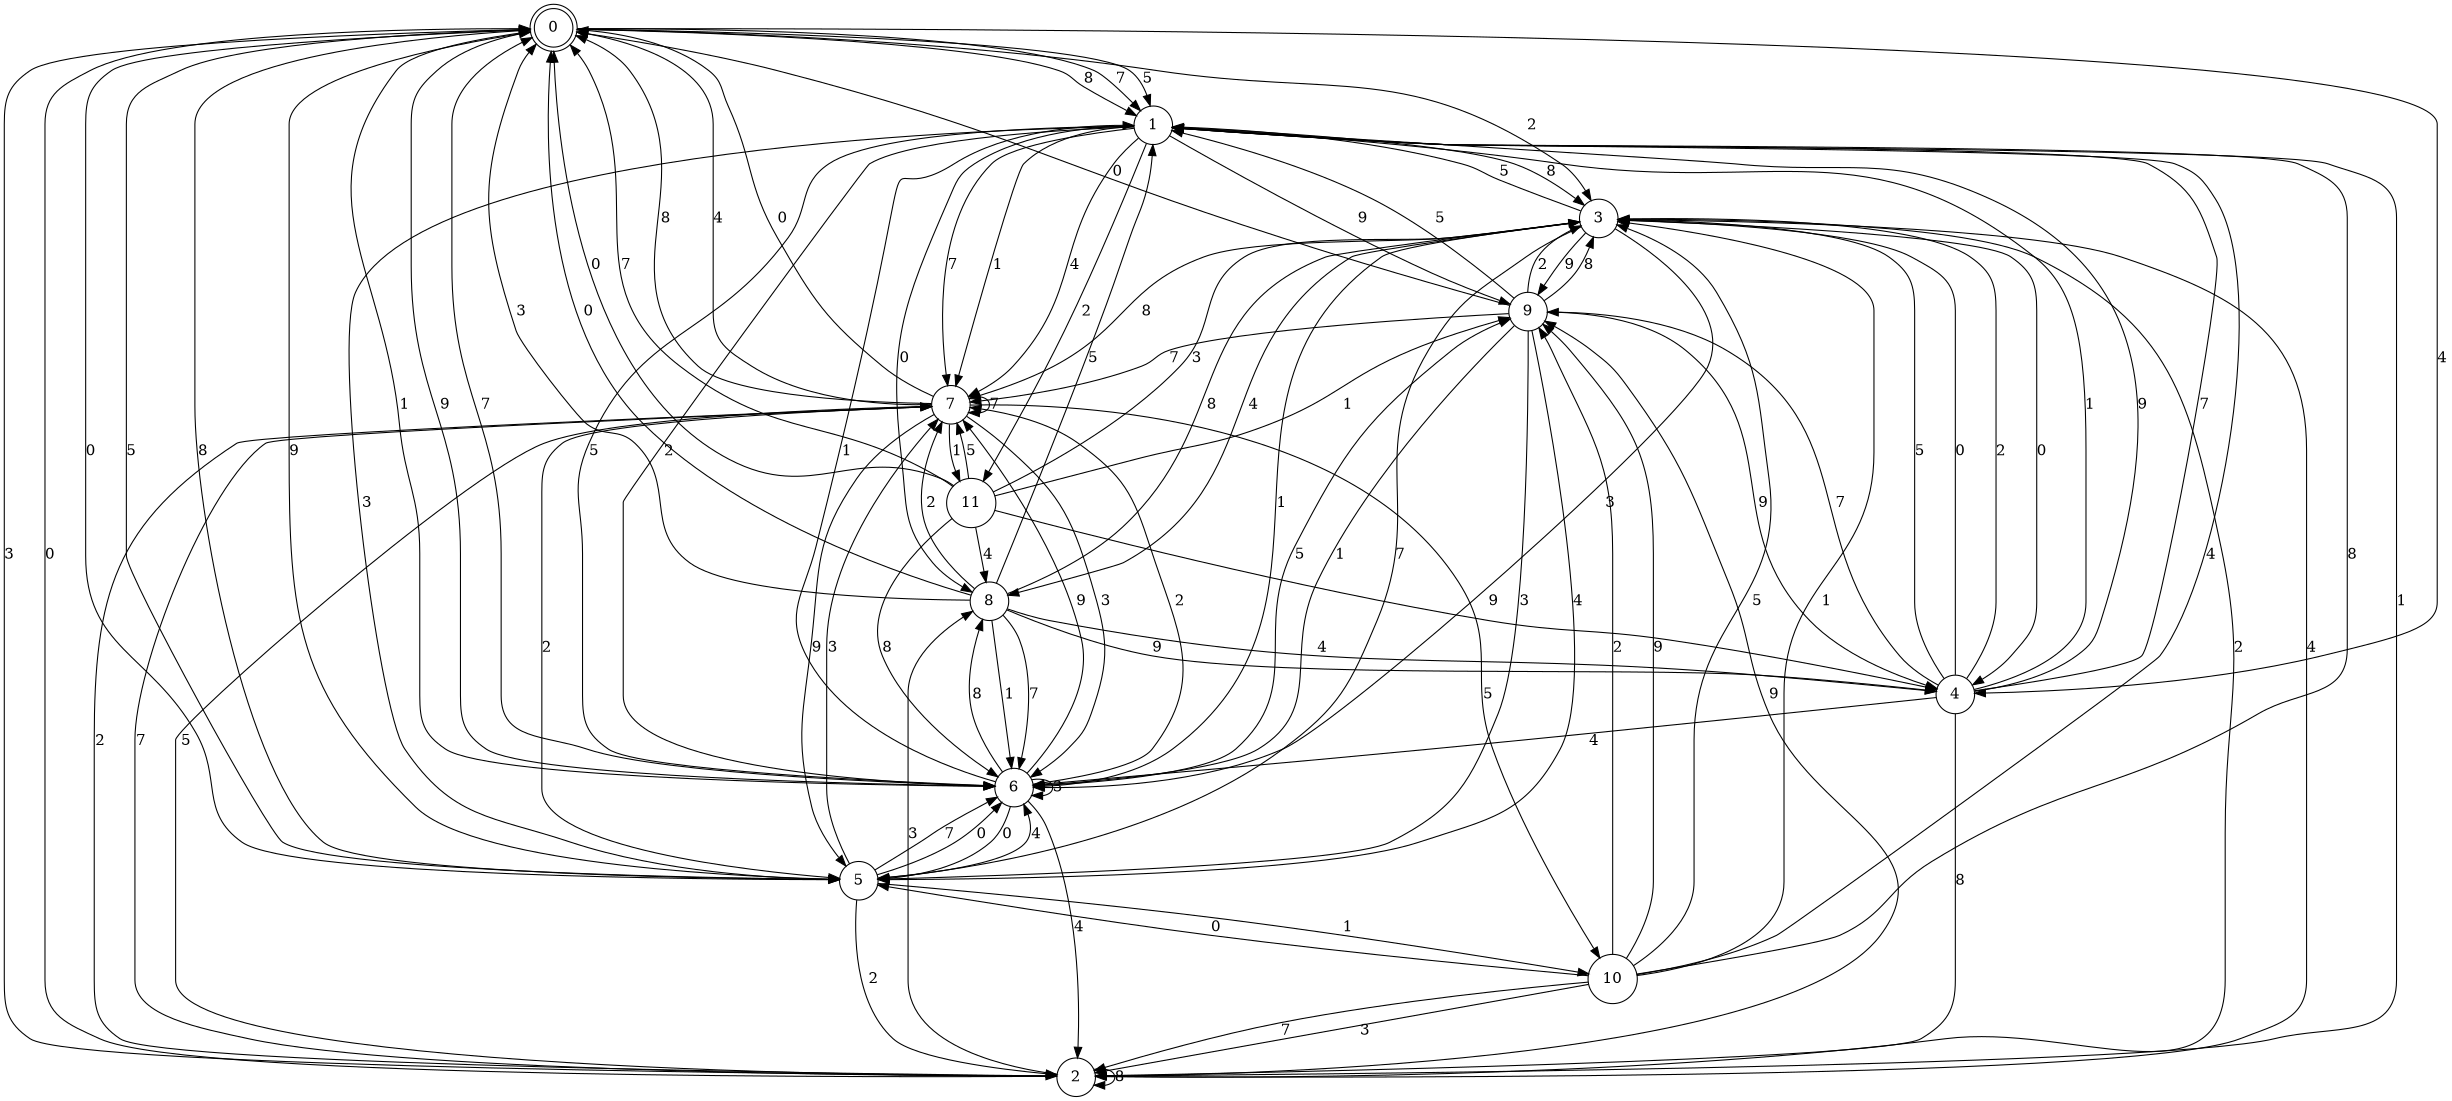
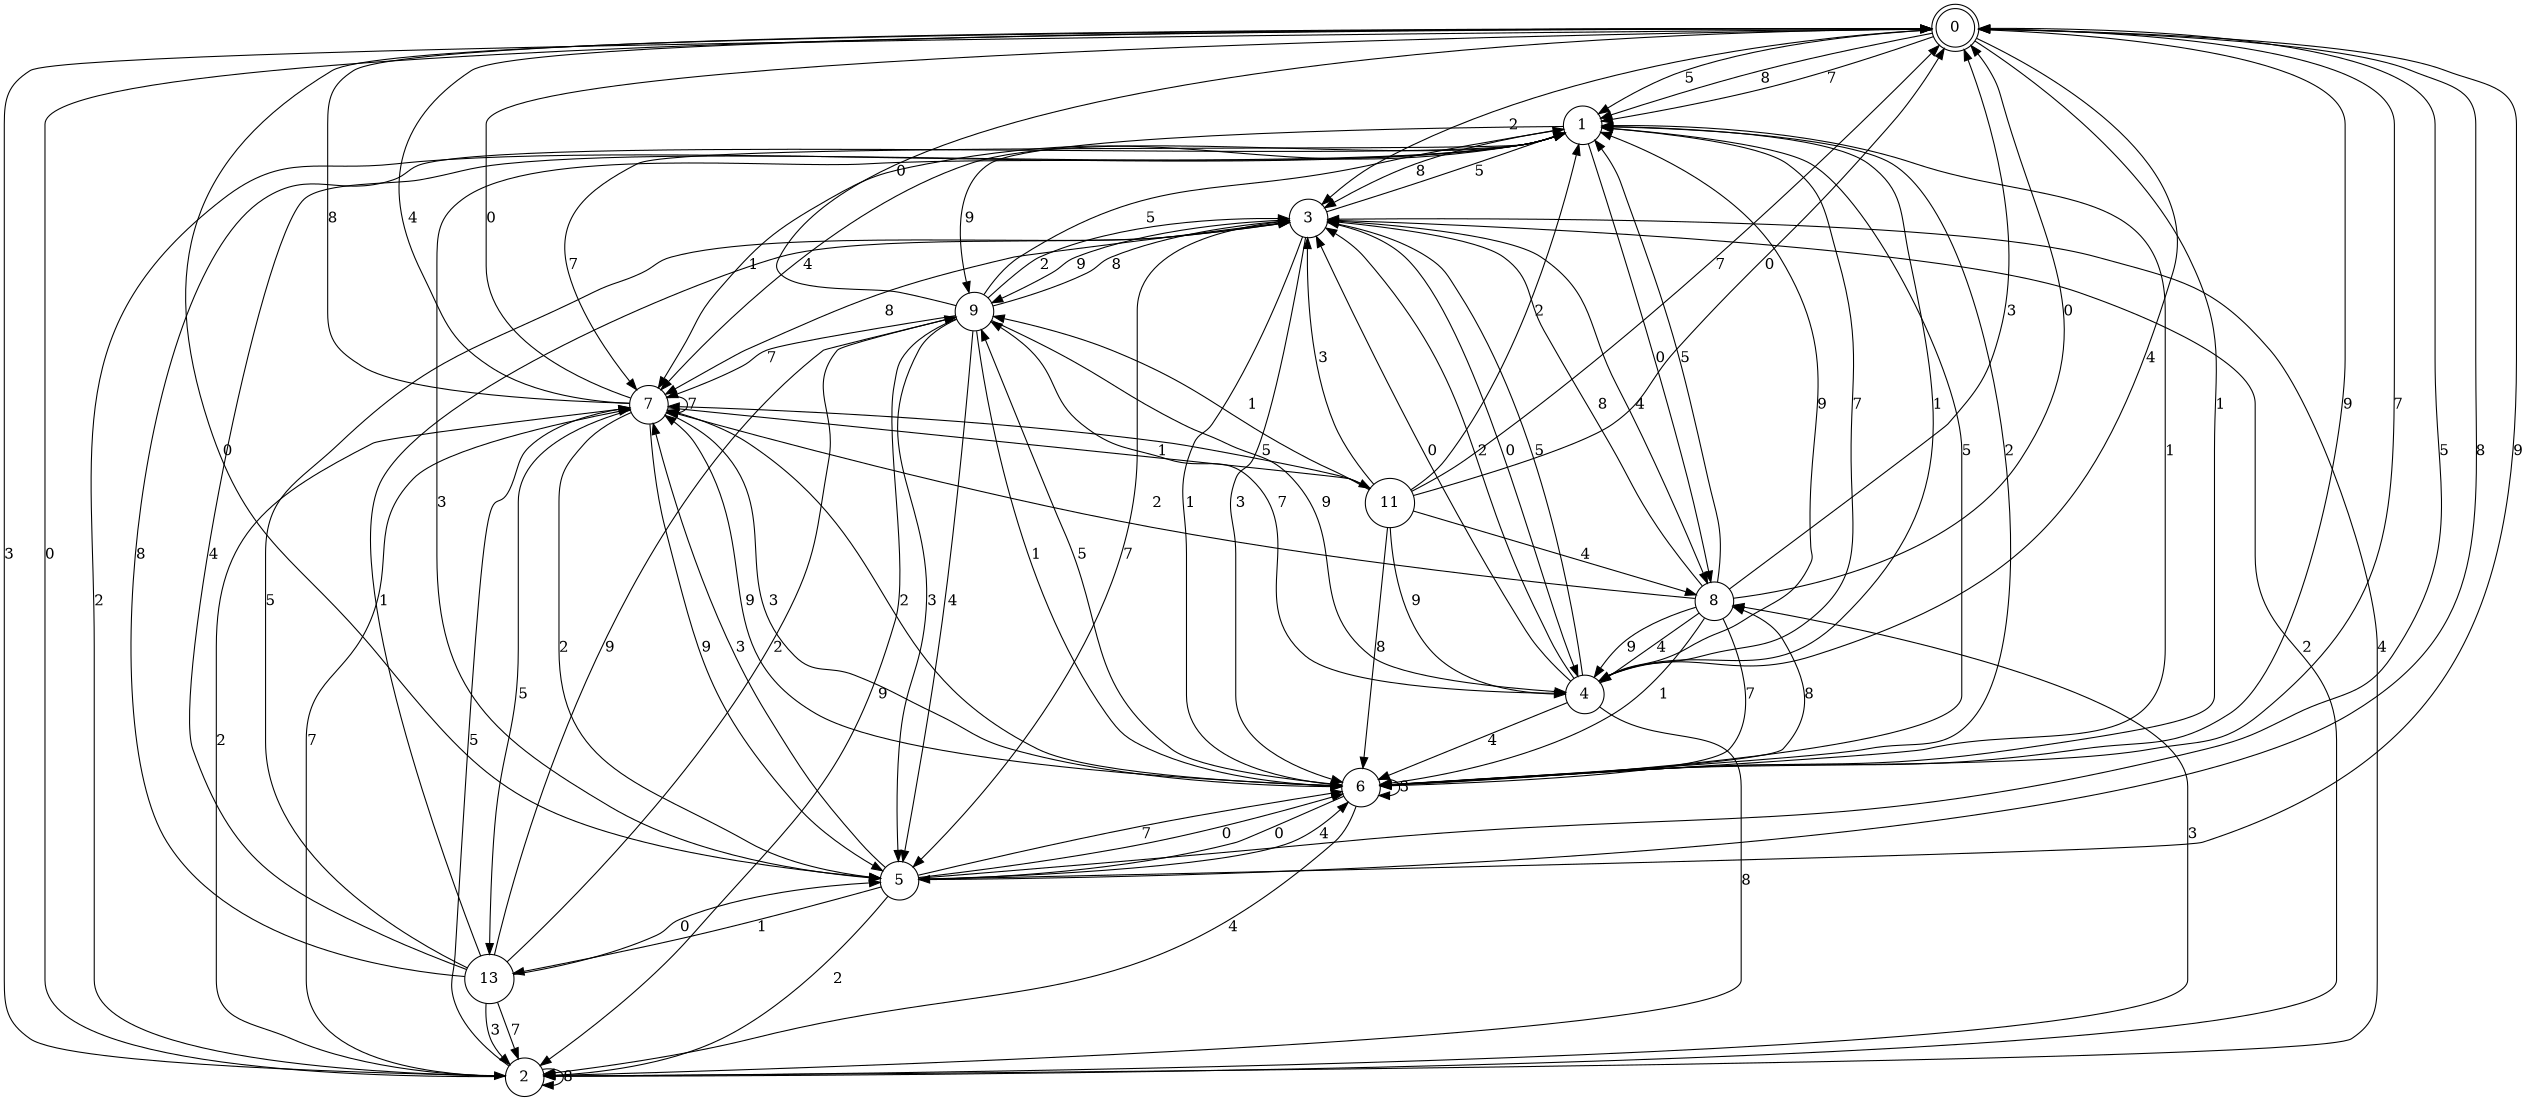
(1074, 311) -> (1517, 335)
(2402, 601) -> (100, 601)
(1847, 961) -> (863, 710)
(1613, 979) -> (489, 979)
